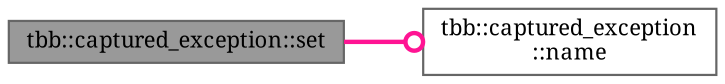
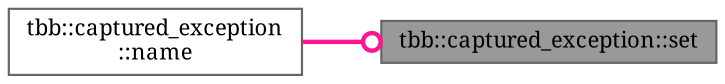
(375, 42) -> (333, 42)
